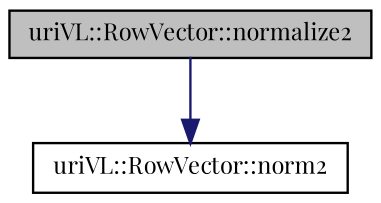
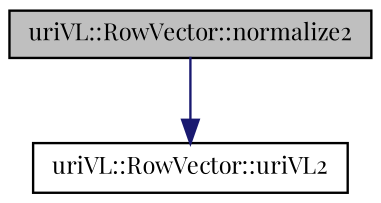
(190, 168) -> (190, 168)
